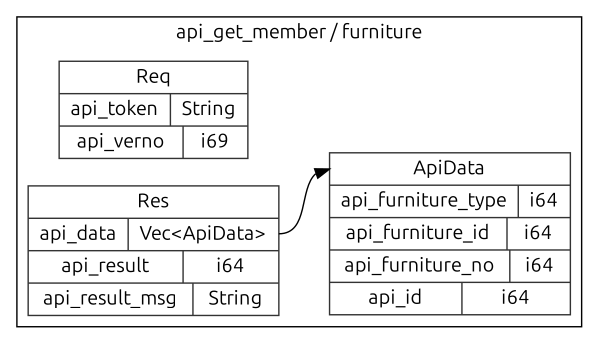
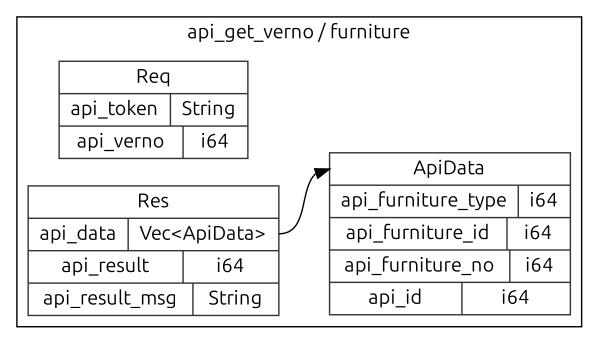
(299, 33) -> (299, 33)
(215, 142) -> (215, 142)
